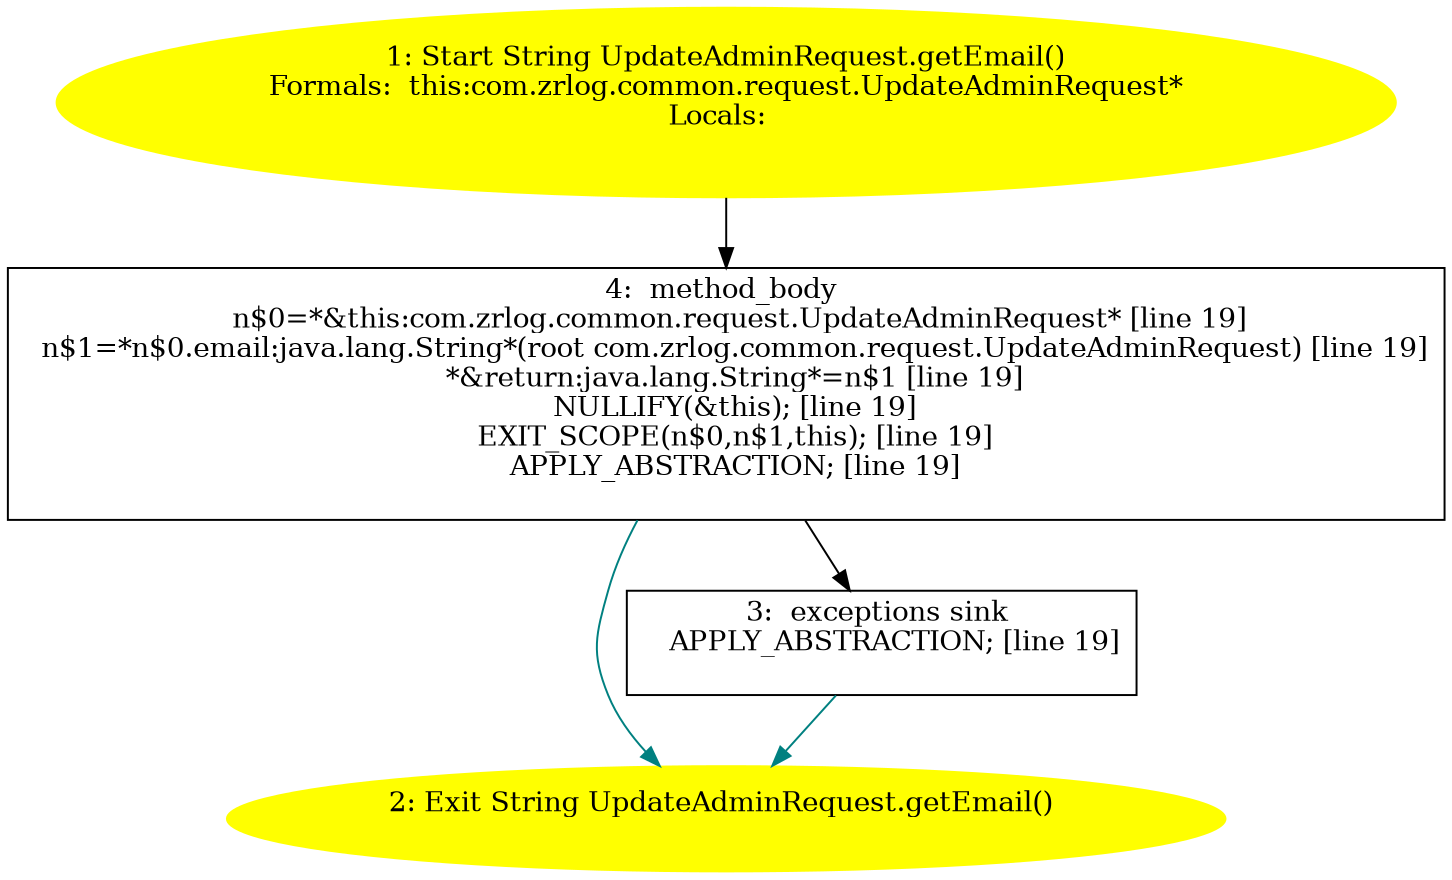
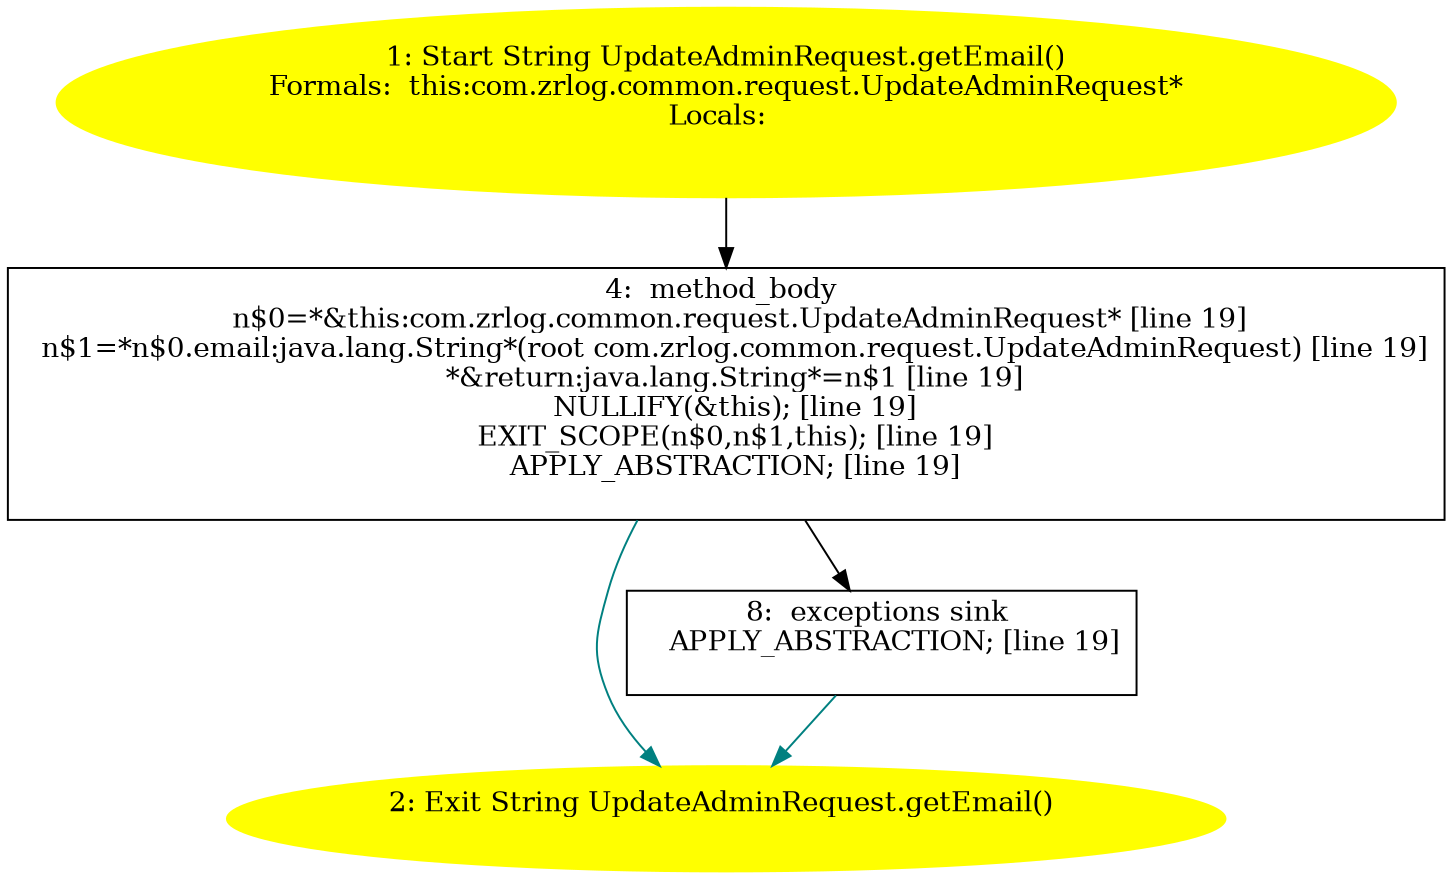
(882, 643) -> (882, 643)
